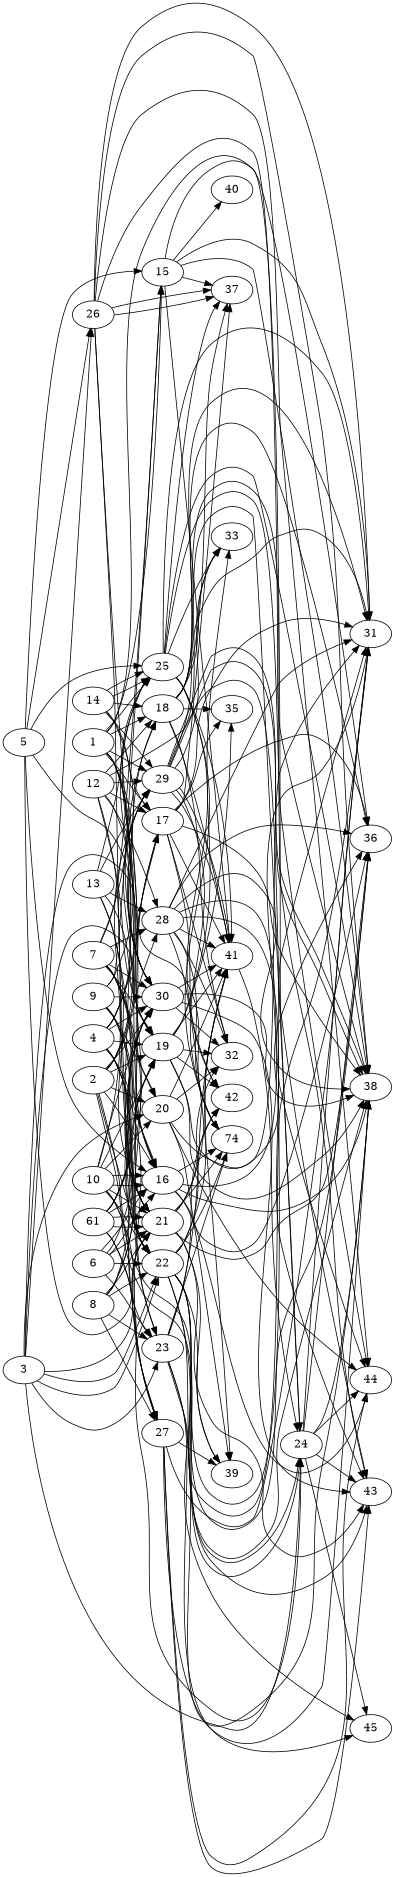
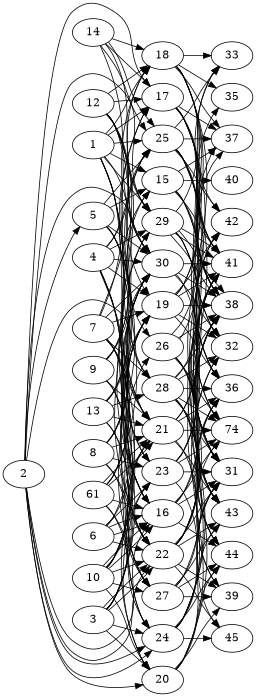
(116, 742) -> (128, 479)
(197, 770) -> none
(124, 1065) -> (38, 344)
(132, 1082) -> none
(272, 1195) -> (198, 455)
